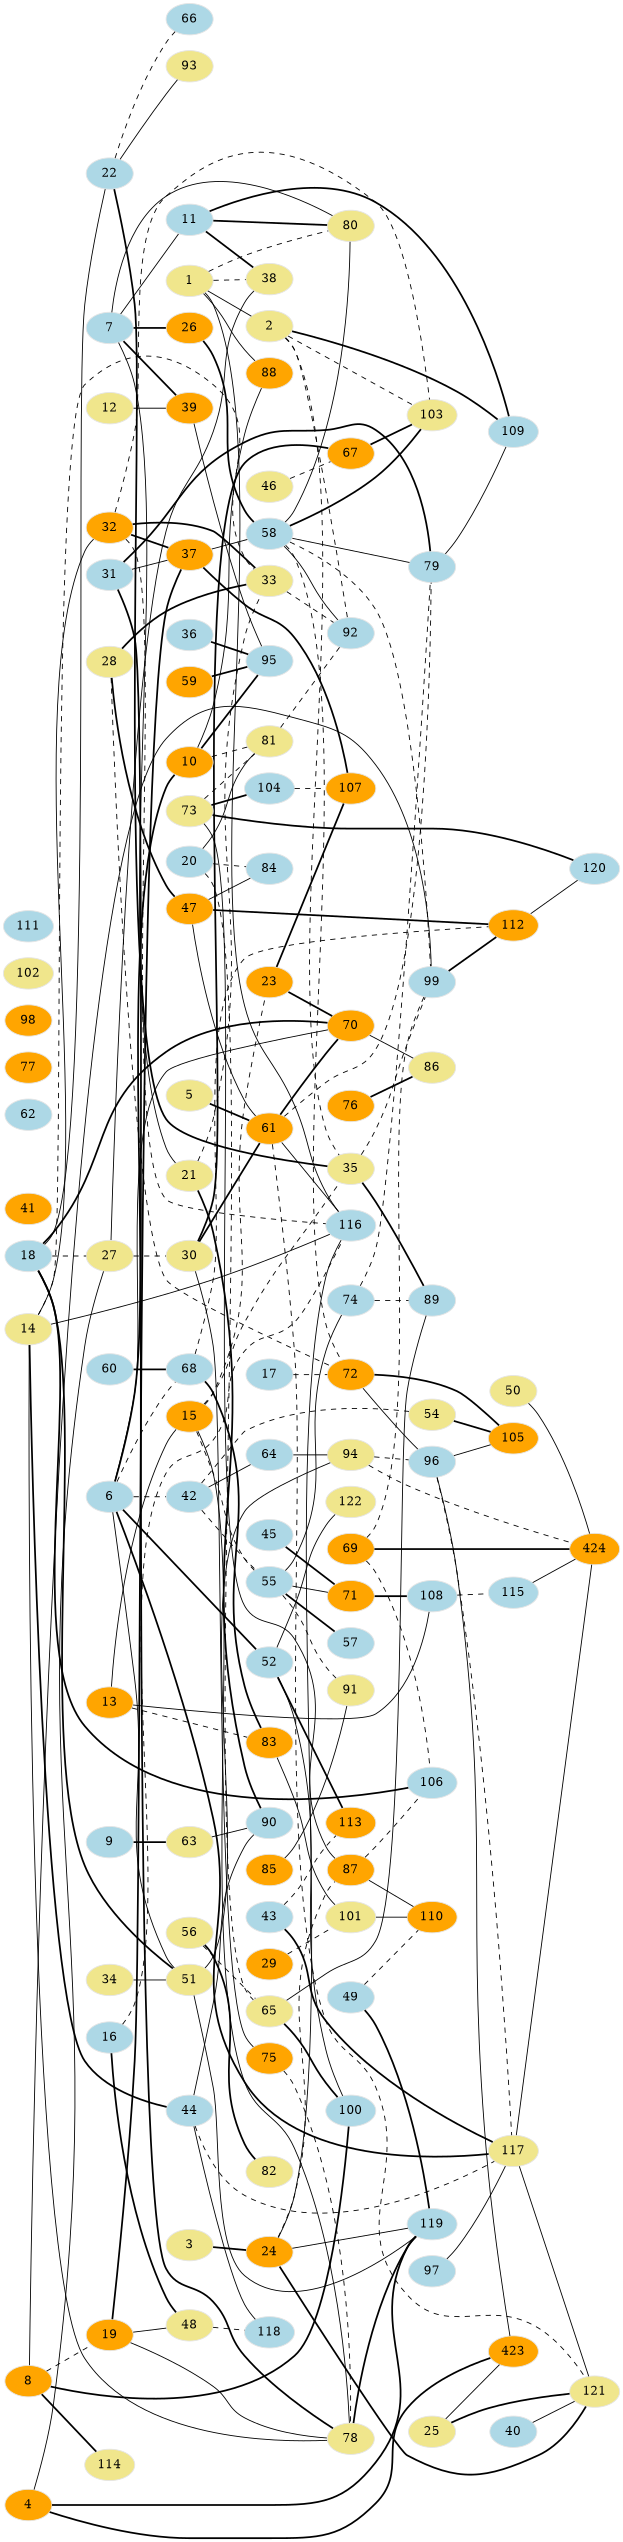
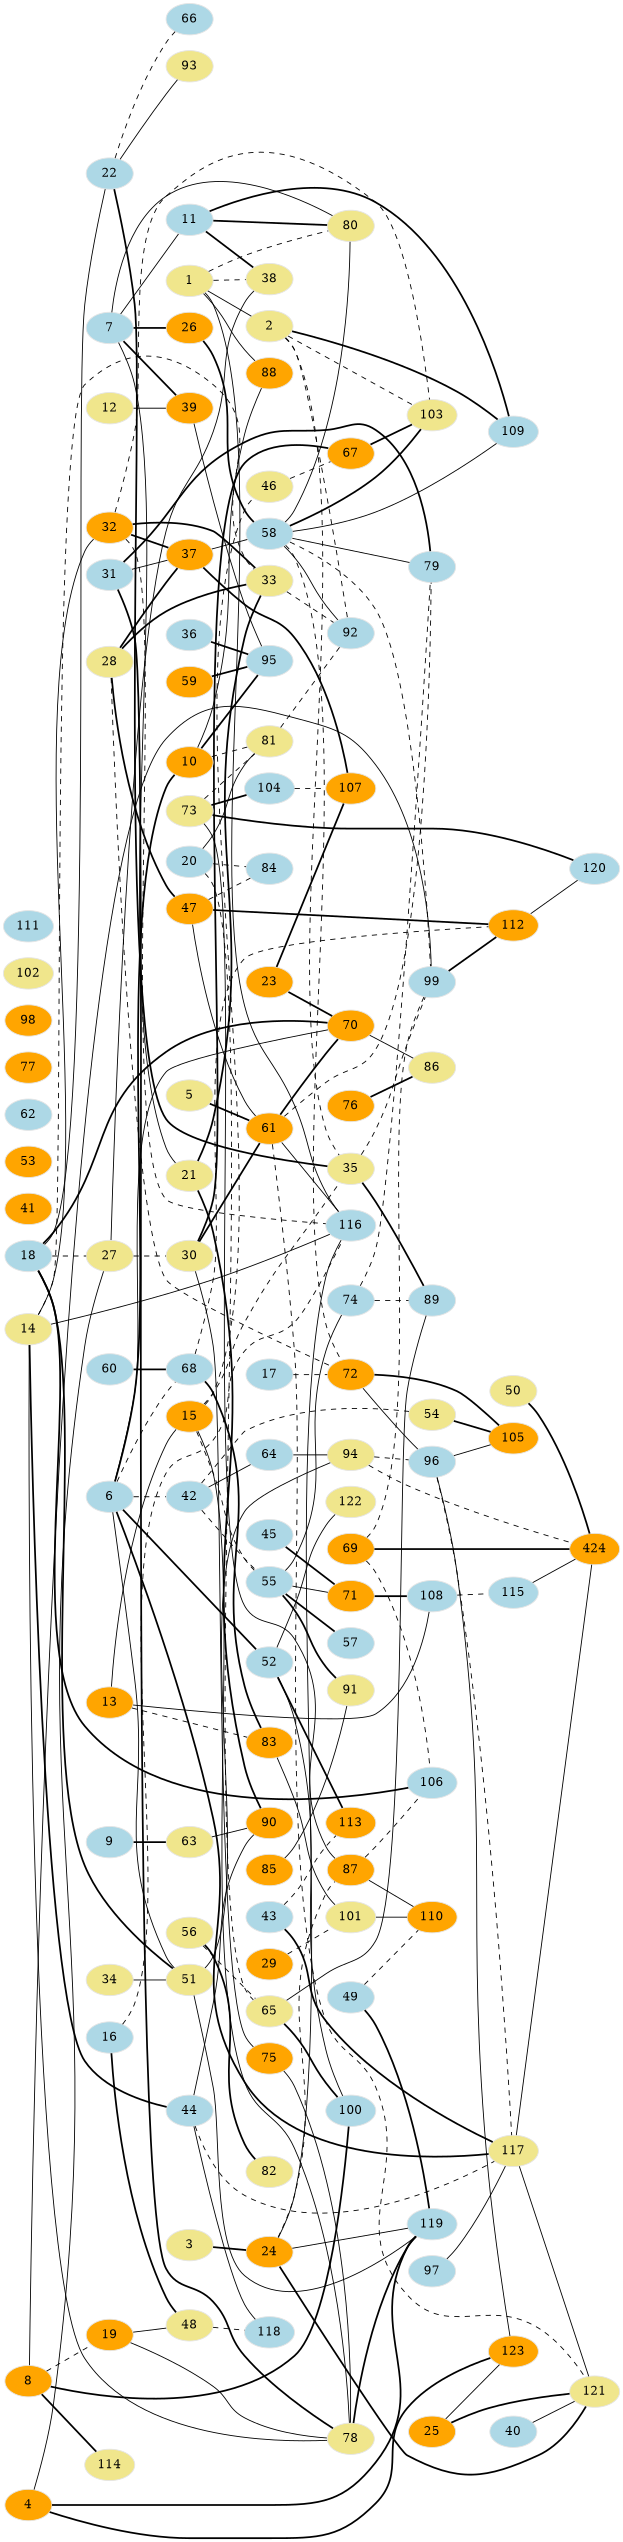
(479, 502) -> (400, 501)
(227, 849) -> (226, 763)
(239, 884) -> (239, 884)
none -> (28, 1162)
(240, 1203) -> (237, 1134)
(141, 1443) -> (161, 589)
(565, 1465) -> (565, 1465)
(313, 1646) -> (313, 1646)
(270, 1823) -> (270, 1823)
(340, 2251) -> (340, 2251)
(513, 2352) -> (513, 2352)
(432, 2432) -> (432, 2432)
